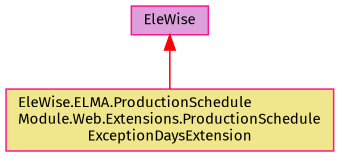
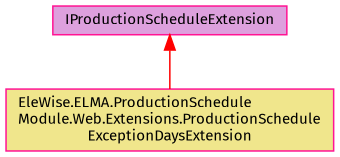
(170, 20) -> (170, 20)
